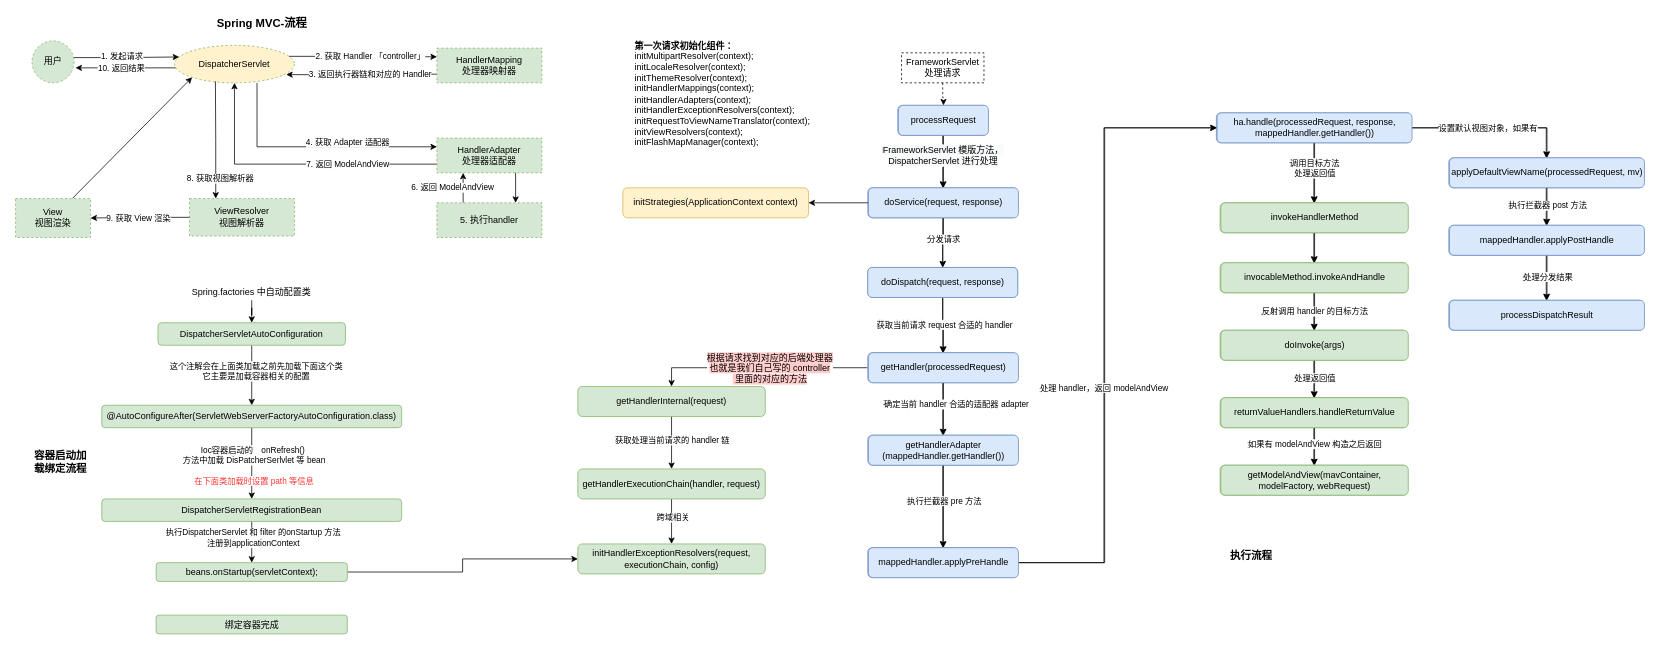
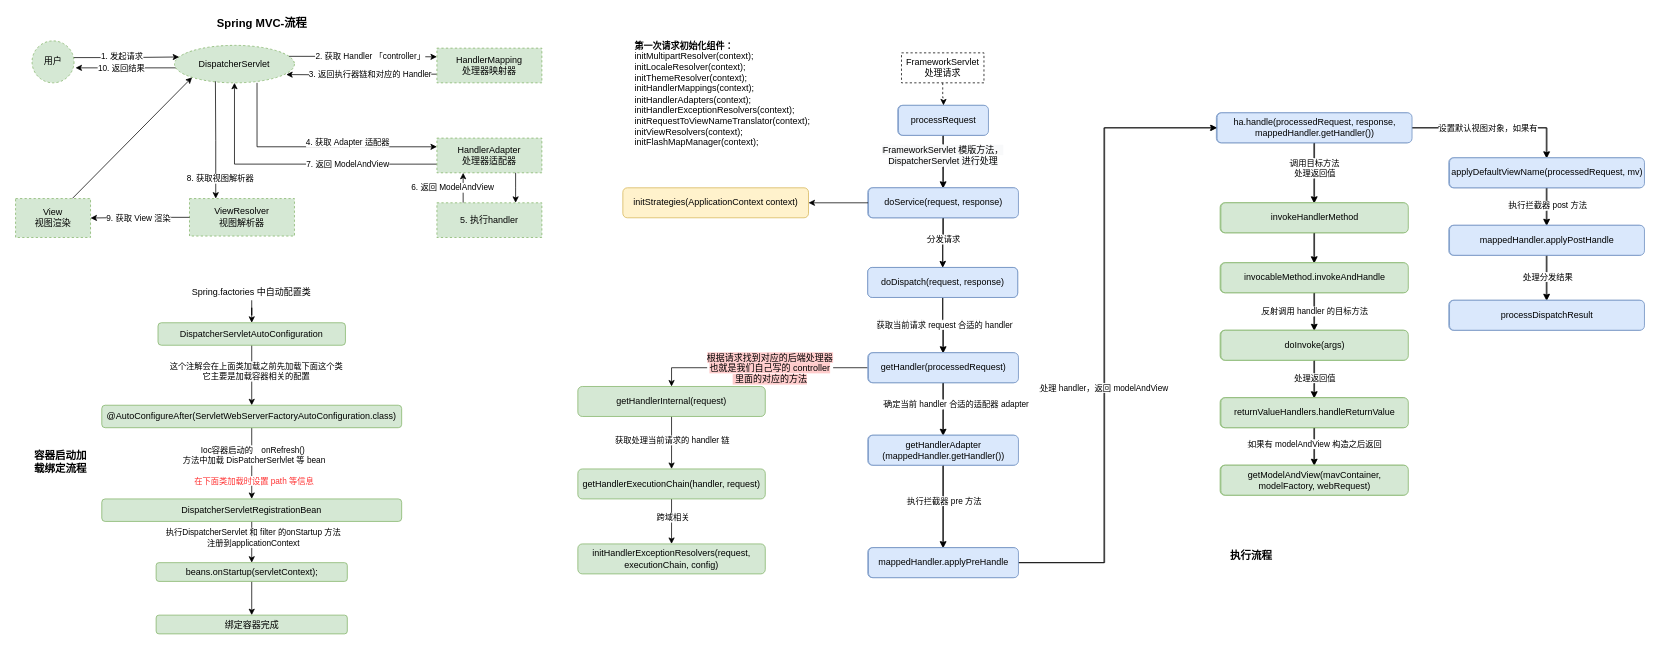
(234, 64) -> (234, 64)
(463, 567) -> (252, 596)
